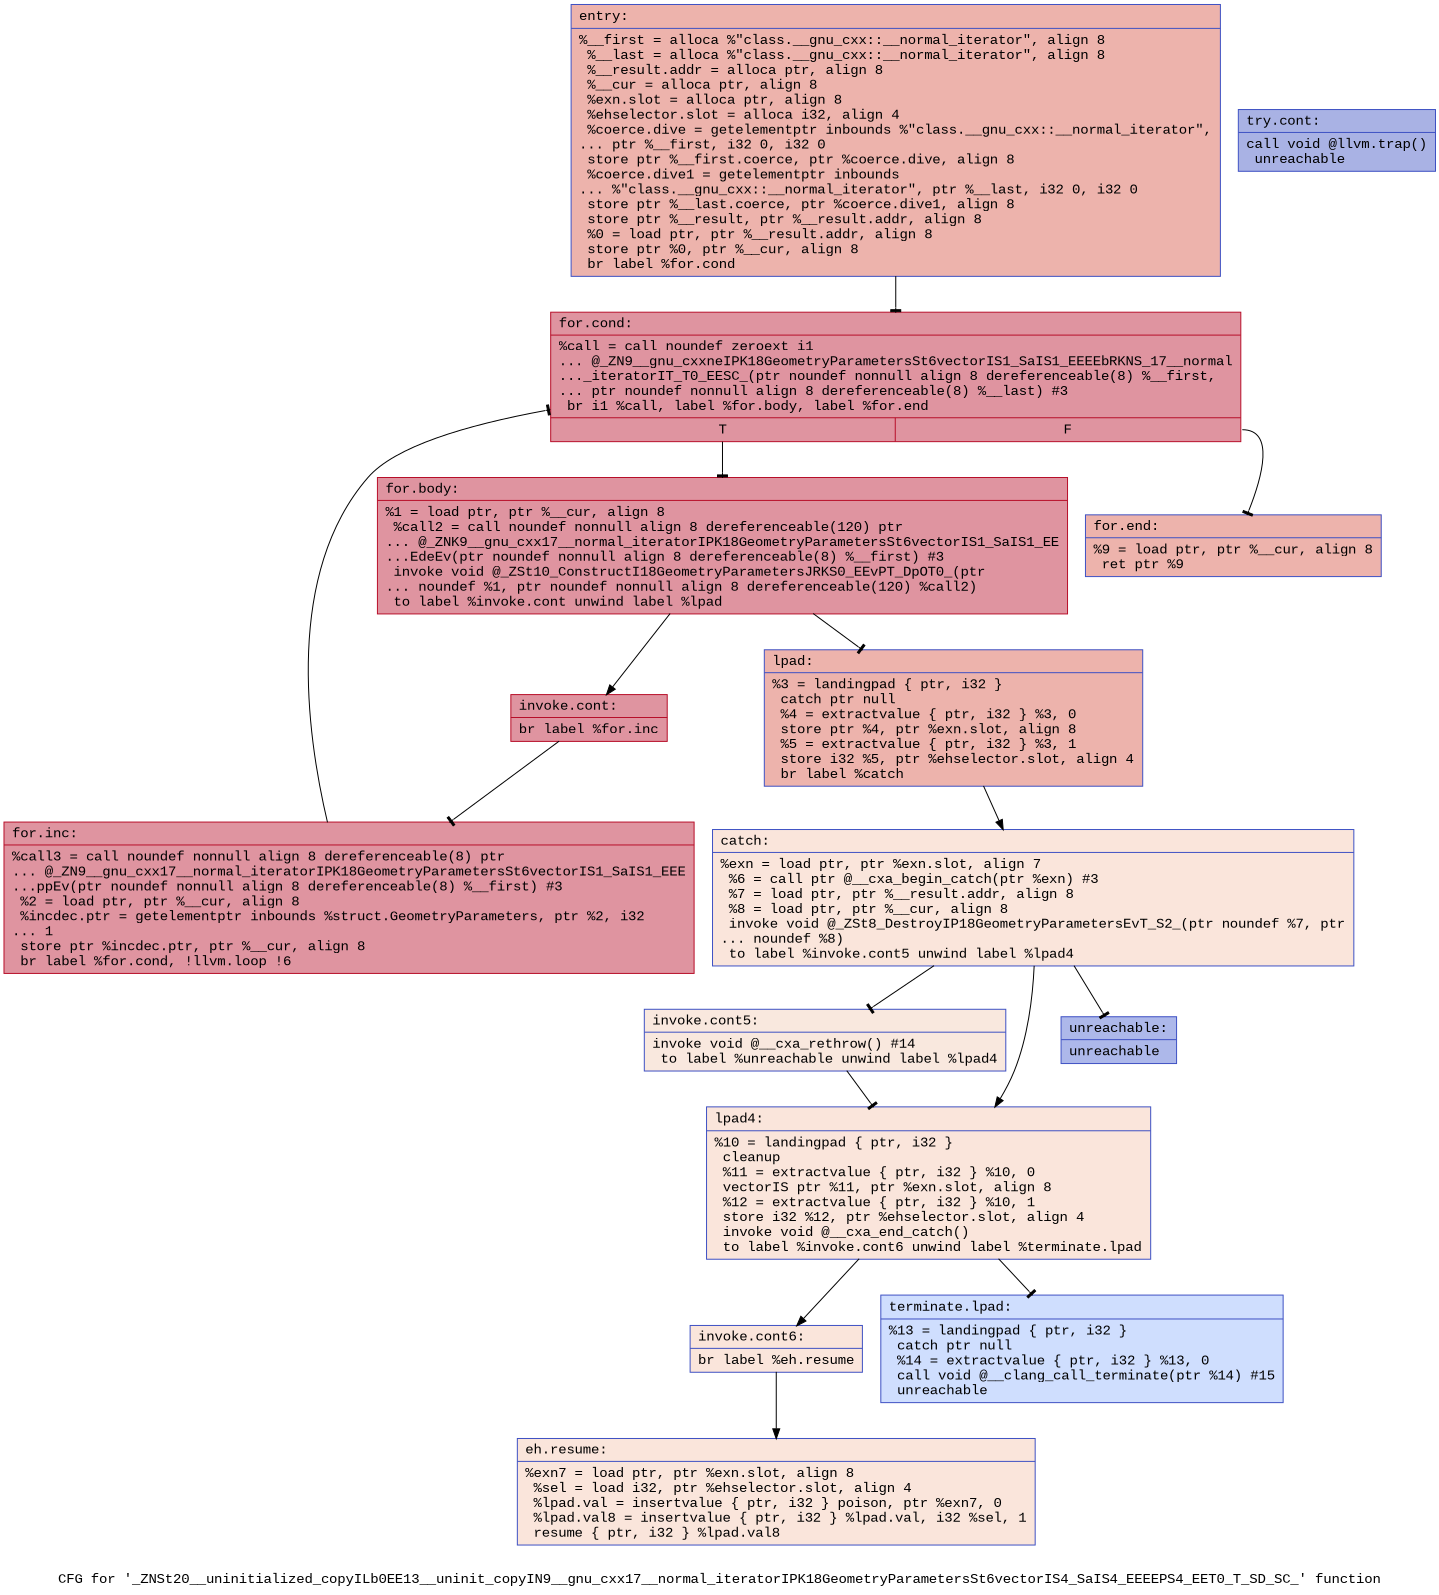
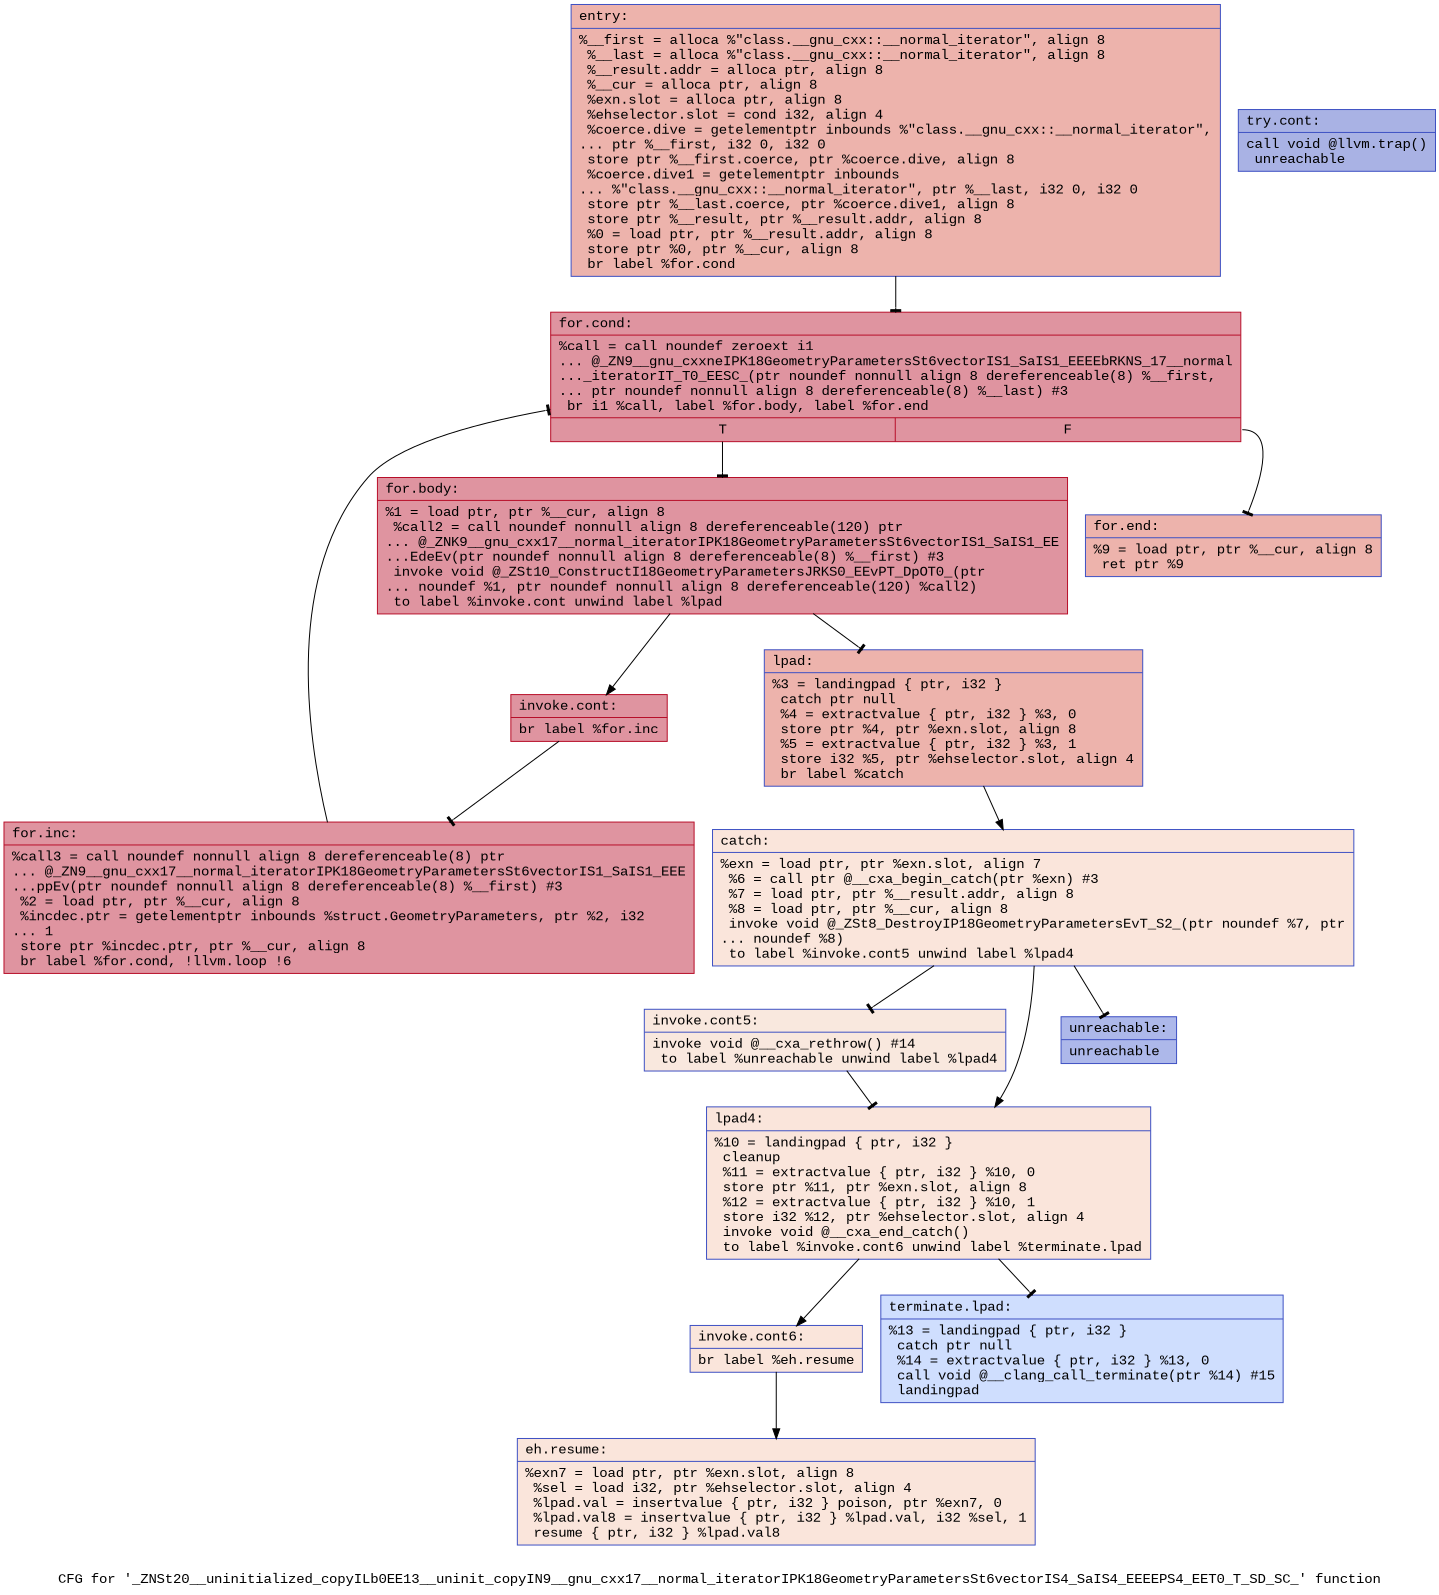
(739, 115) -> (731, 115)
(883, 1187) -> (871, 1187)
(939, 1390) -> (934, 1390)
